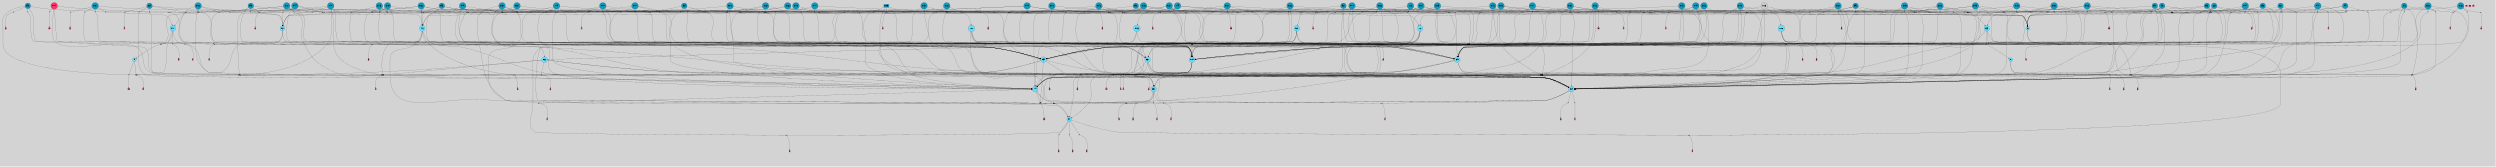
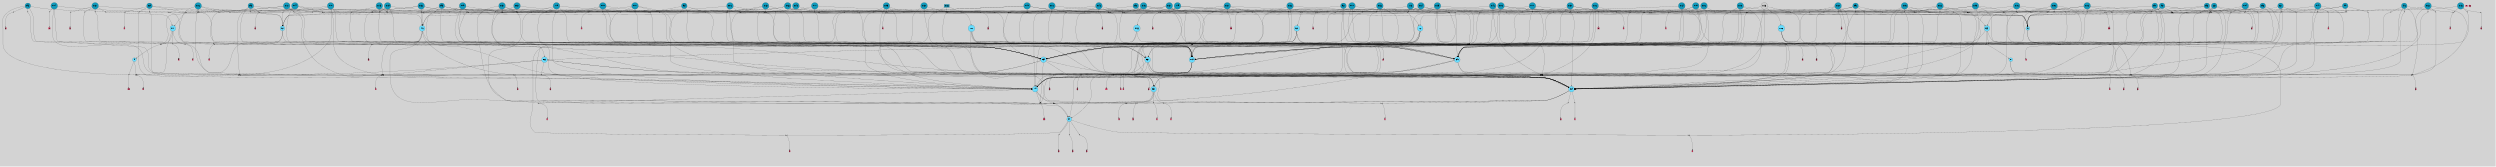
(54, 6) -> (54, 6)
(886, 6) -> (886, 6)
(947, 6) -> (947, 6)
(2473, 6) -> none
